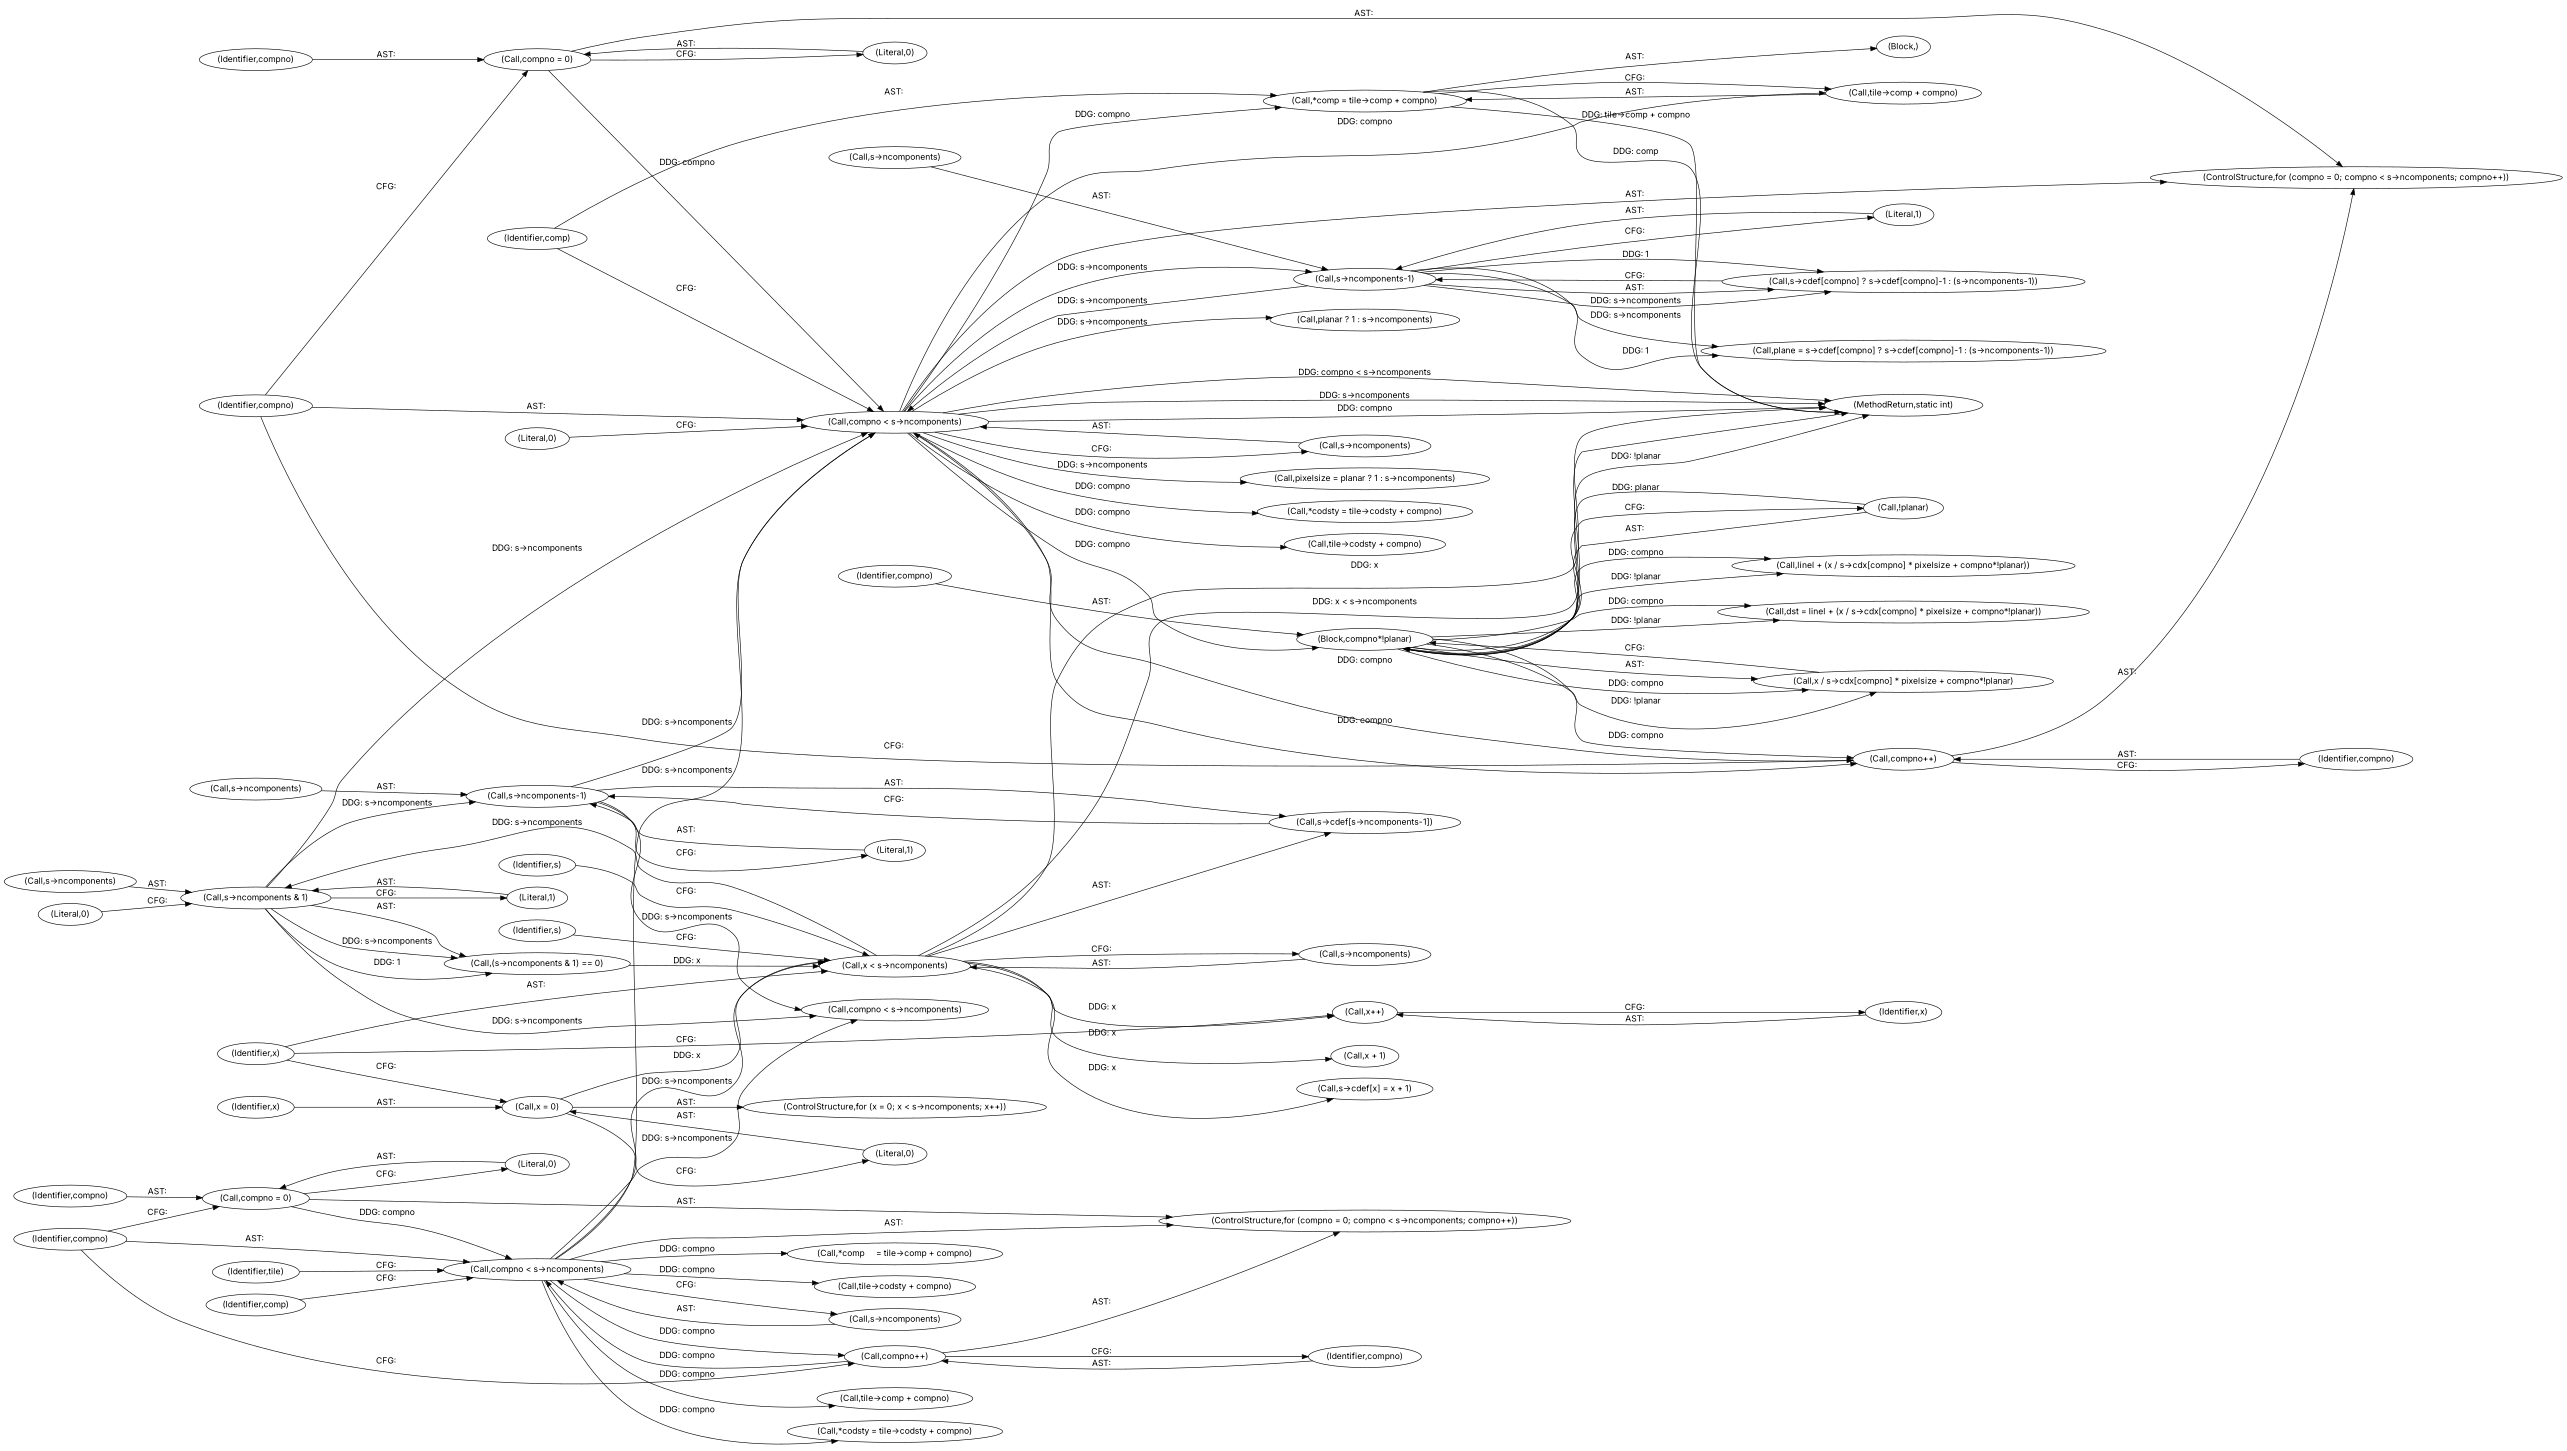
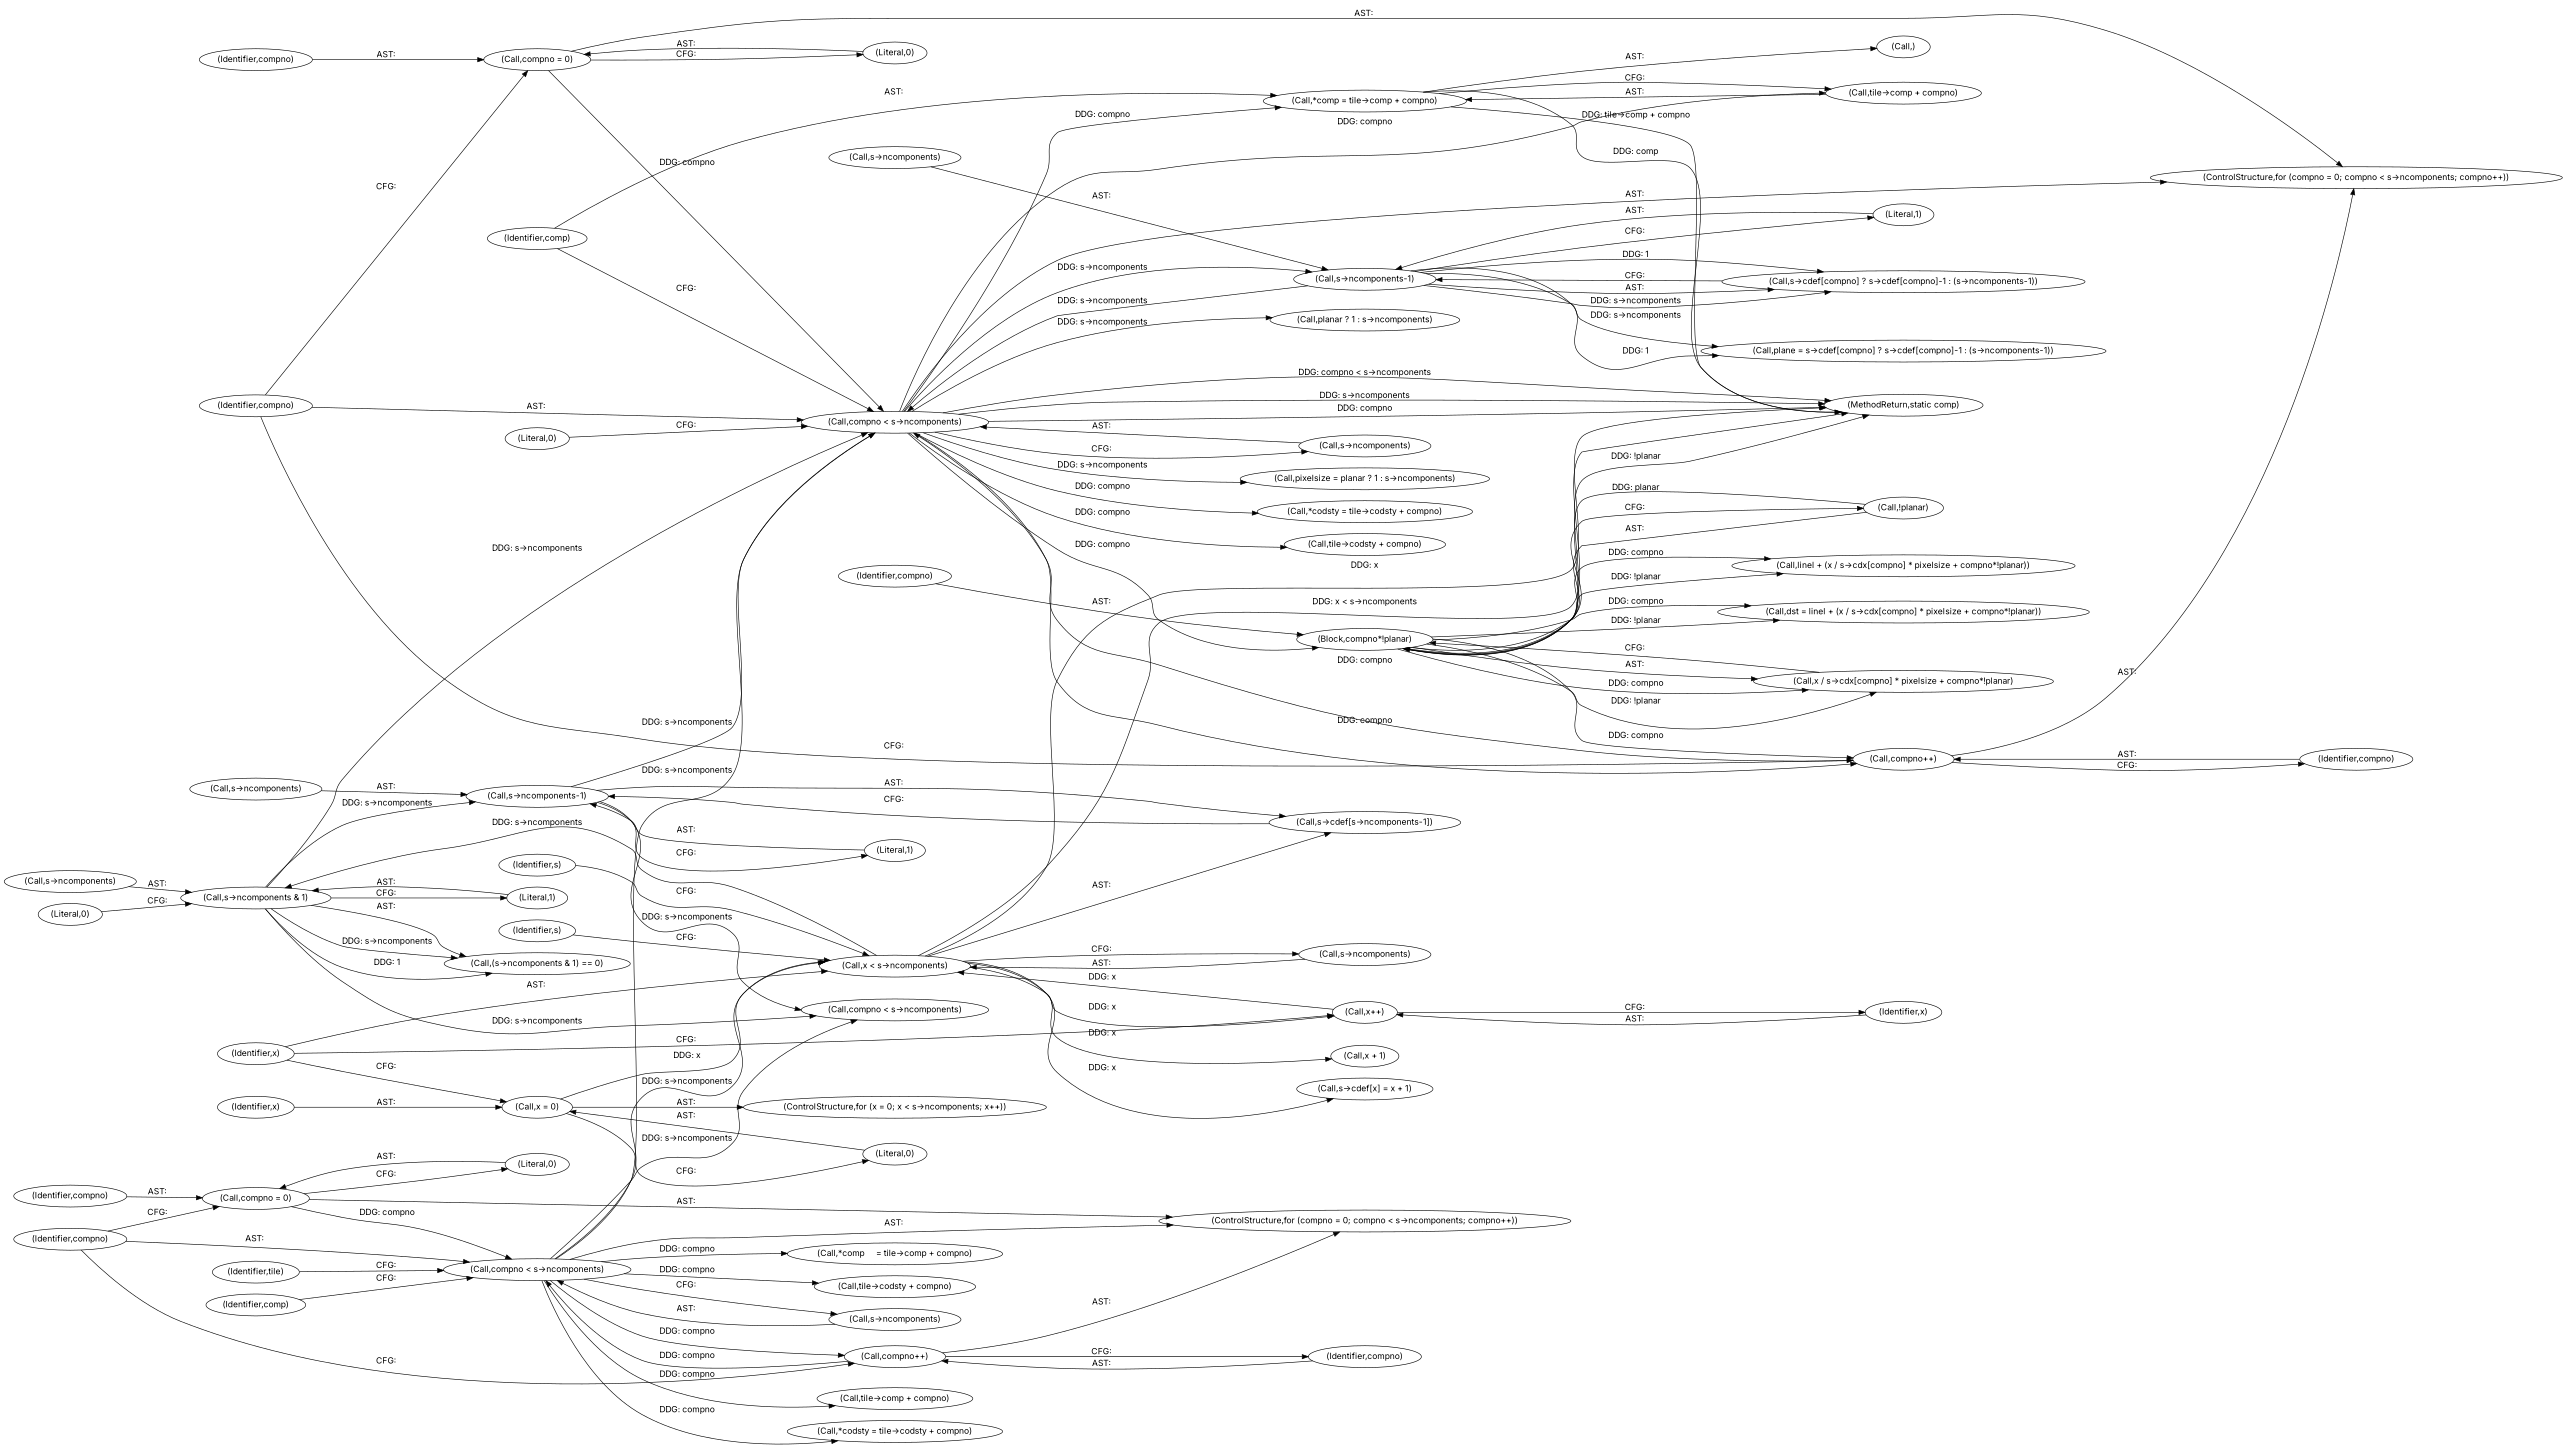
(1903, 47) -> (1903, 47)
(1903, 405) -> (1903, 405)
(721, 966) -> (1149, 991)
